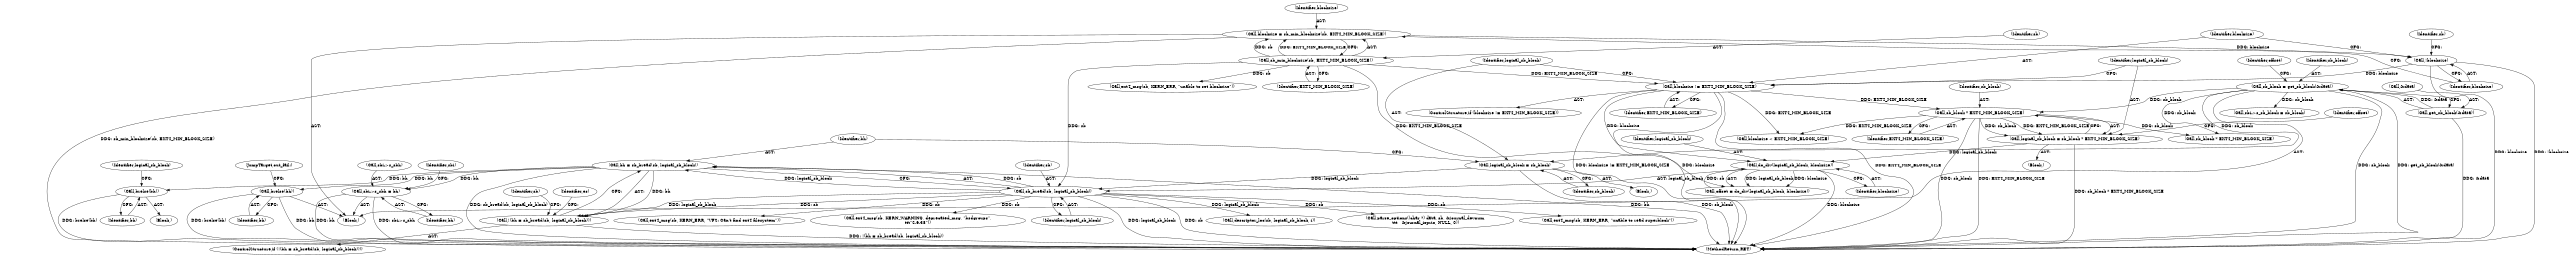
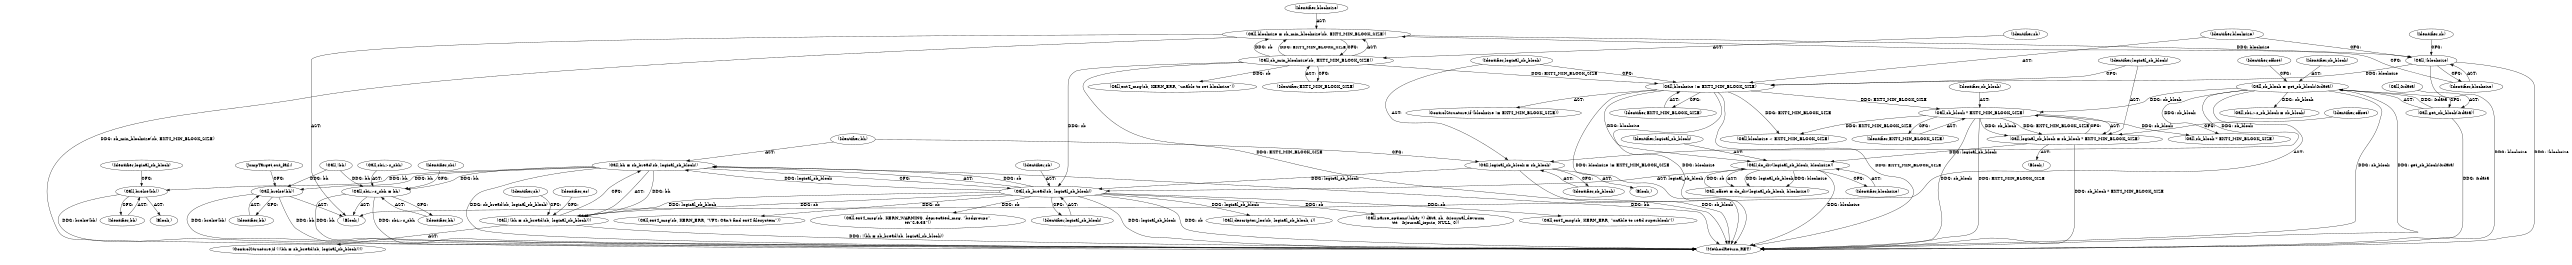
(1516, 156) -> (1319, 169)
none -> (336, 165)
